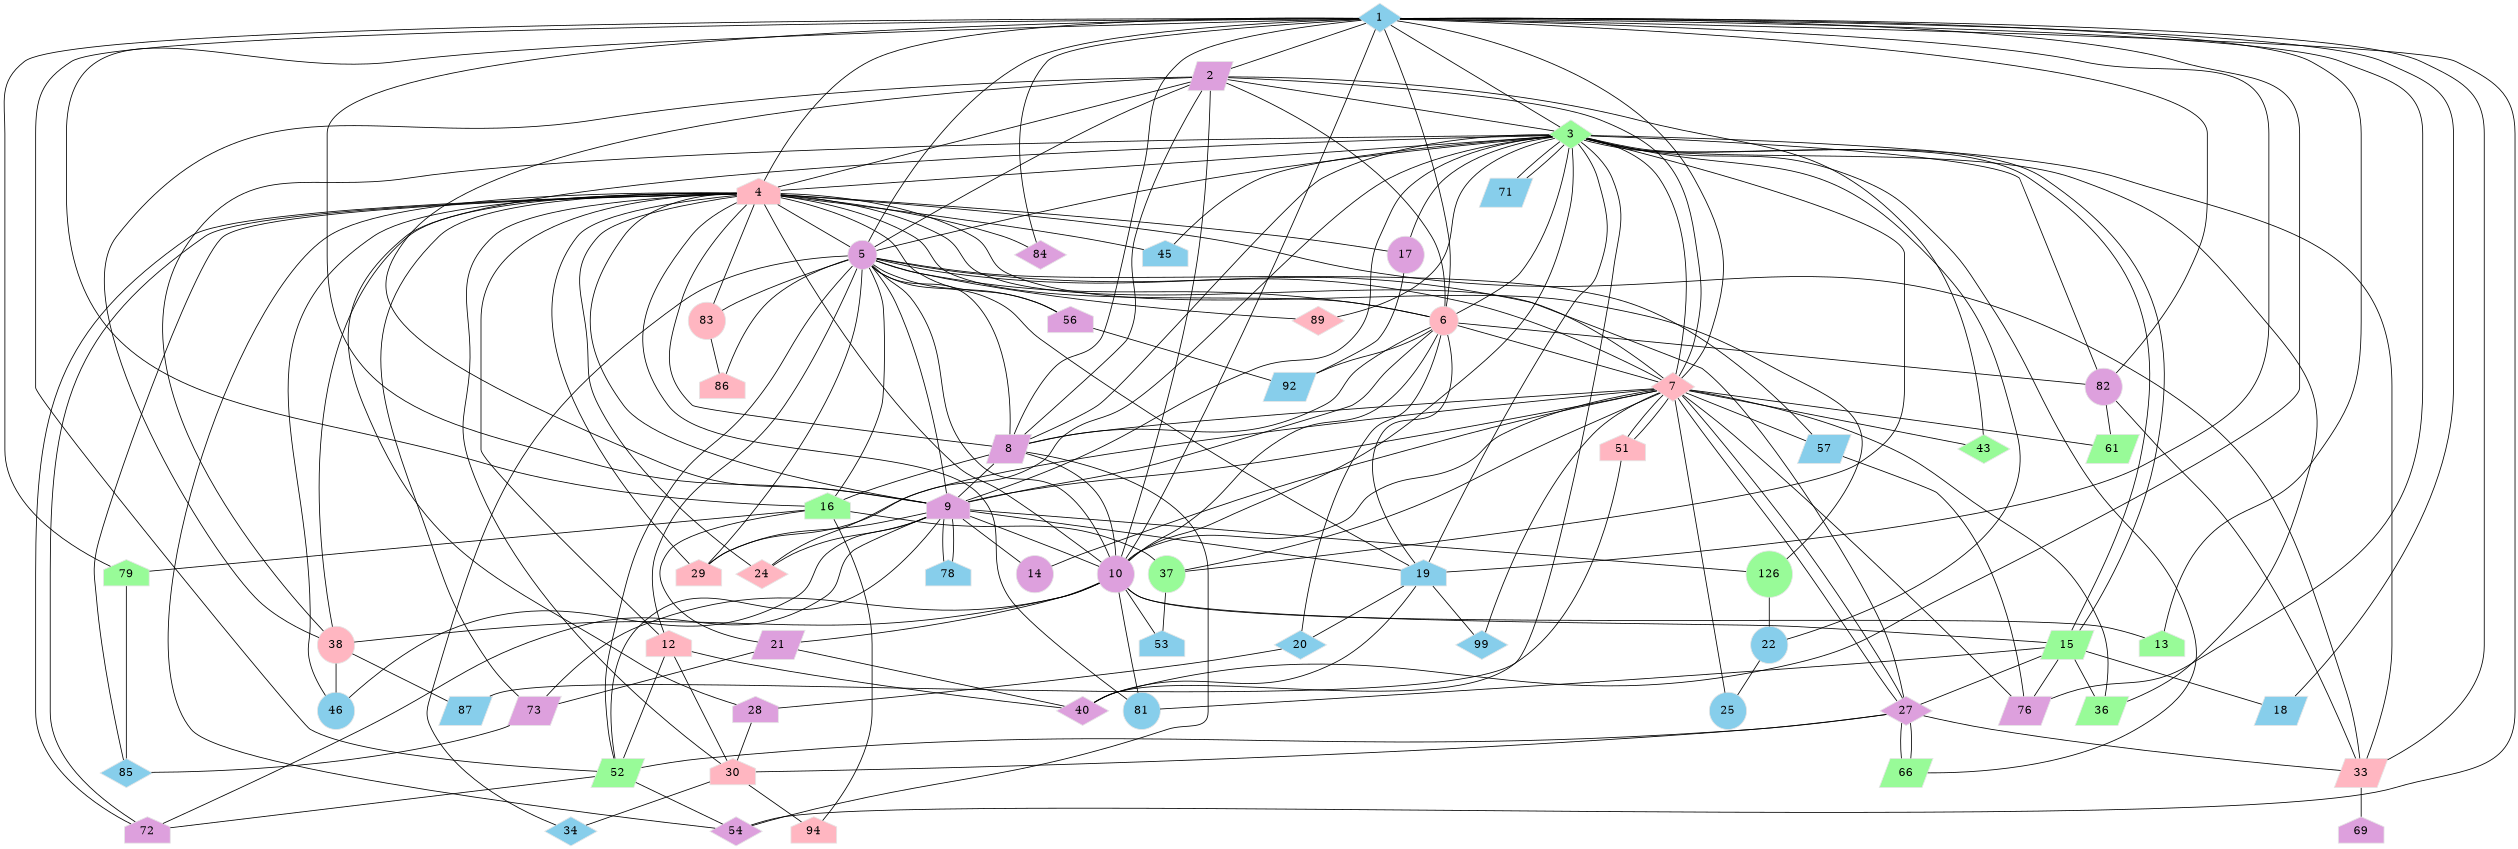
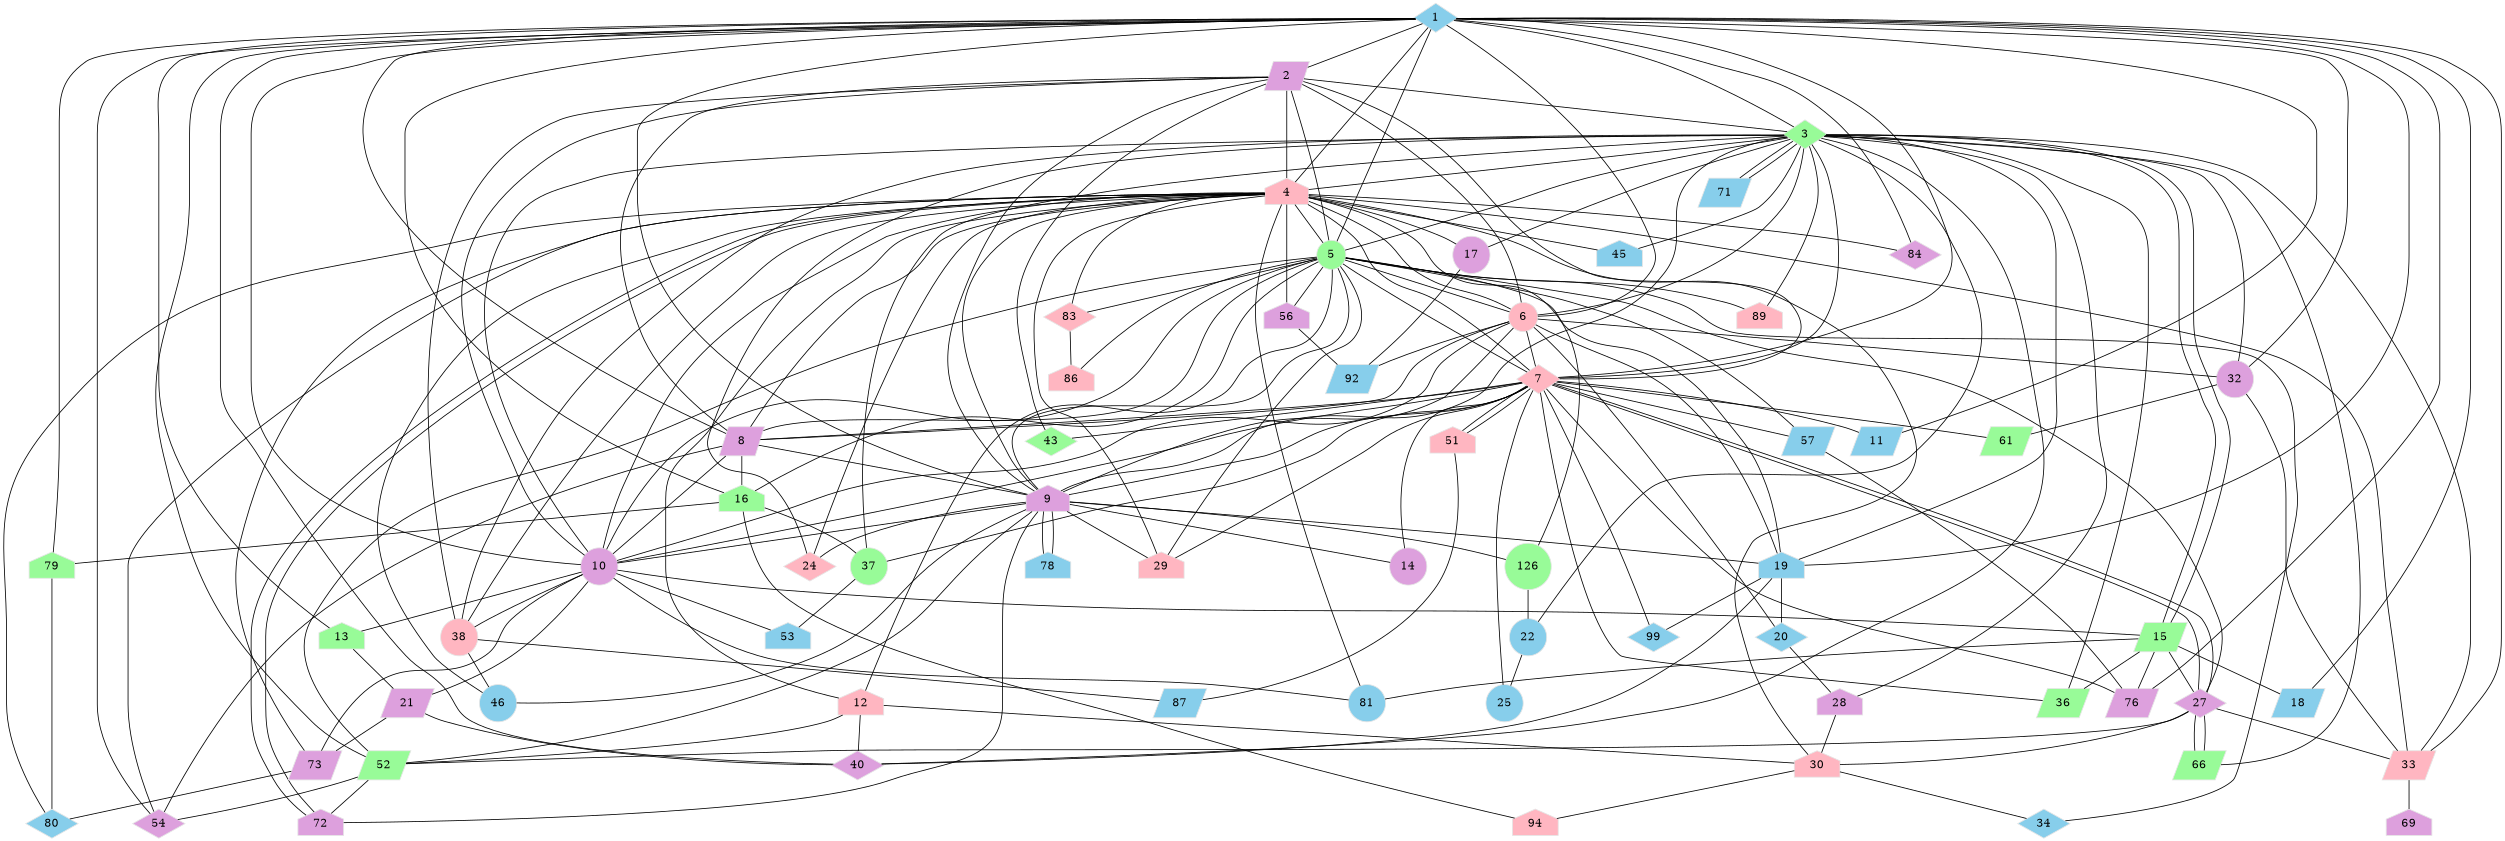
(1274, 222) -> none
(862, 255) -> (1331, 255)
(707, 321) -> (1070, 317)
(1318, 321) -> (1760, 317)
(2104, 387) -> (2235, 379)
none -> (1877, 441)
(666, 555) -> (373, 669)
(126, 773) -> (52, 824)
